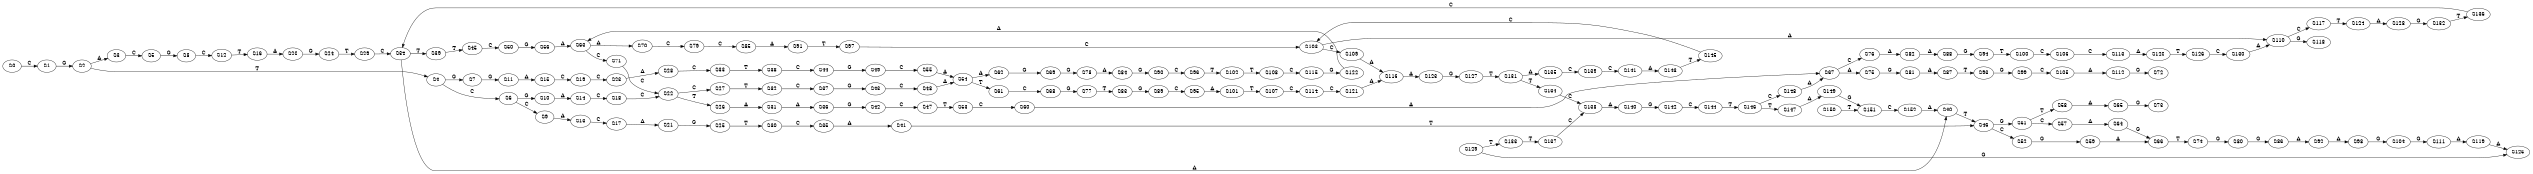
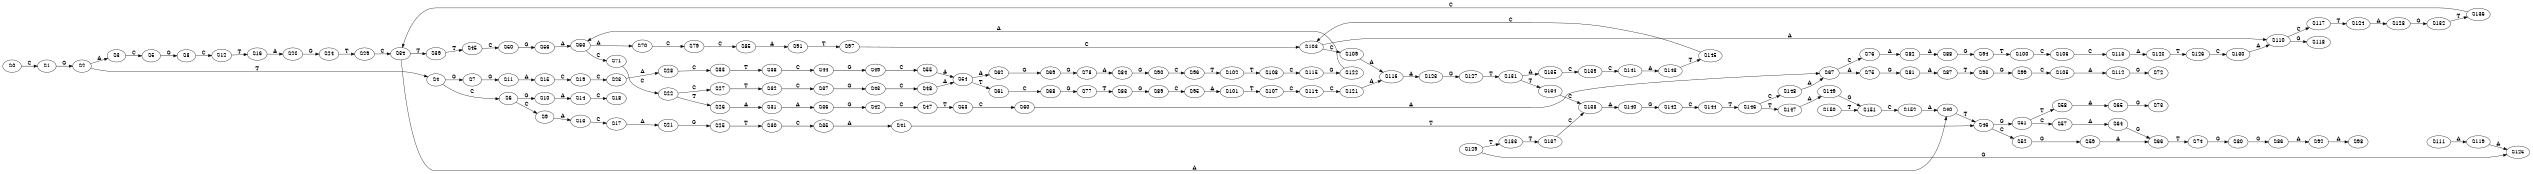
(641, 99) -> none
(2399, 142) -> none
